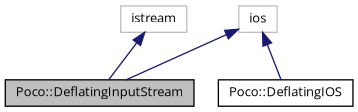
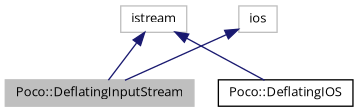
(274, 62) -> (226, 59)
(100, 93) -> (100, 93)
